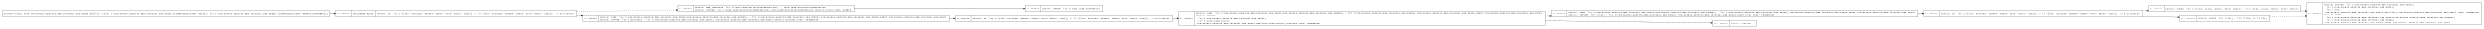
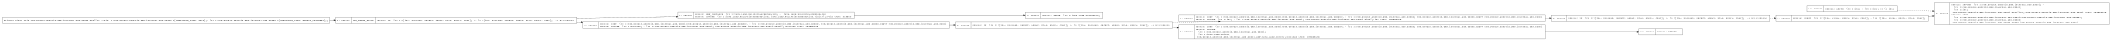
(627, 11) -> (627, 18)
(1547, 16) -> (1196, 22)
(2160, 17) -> none
